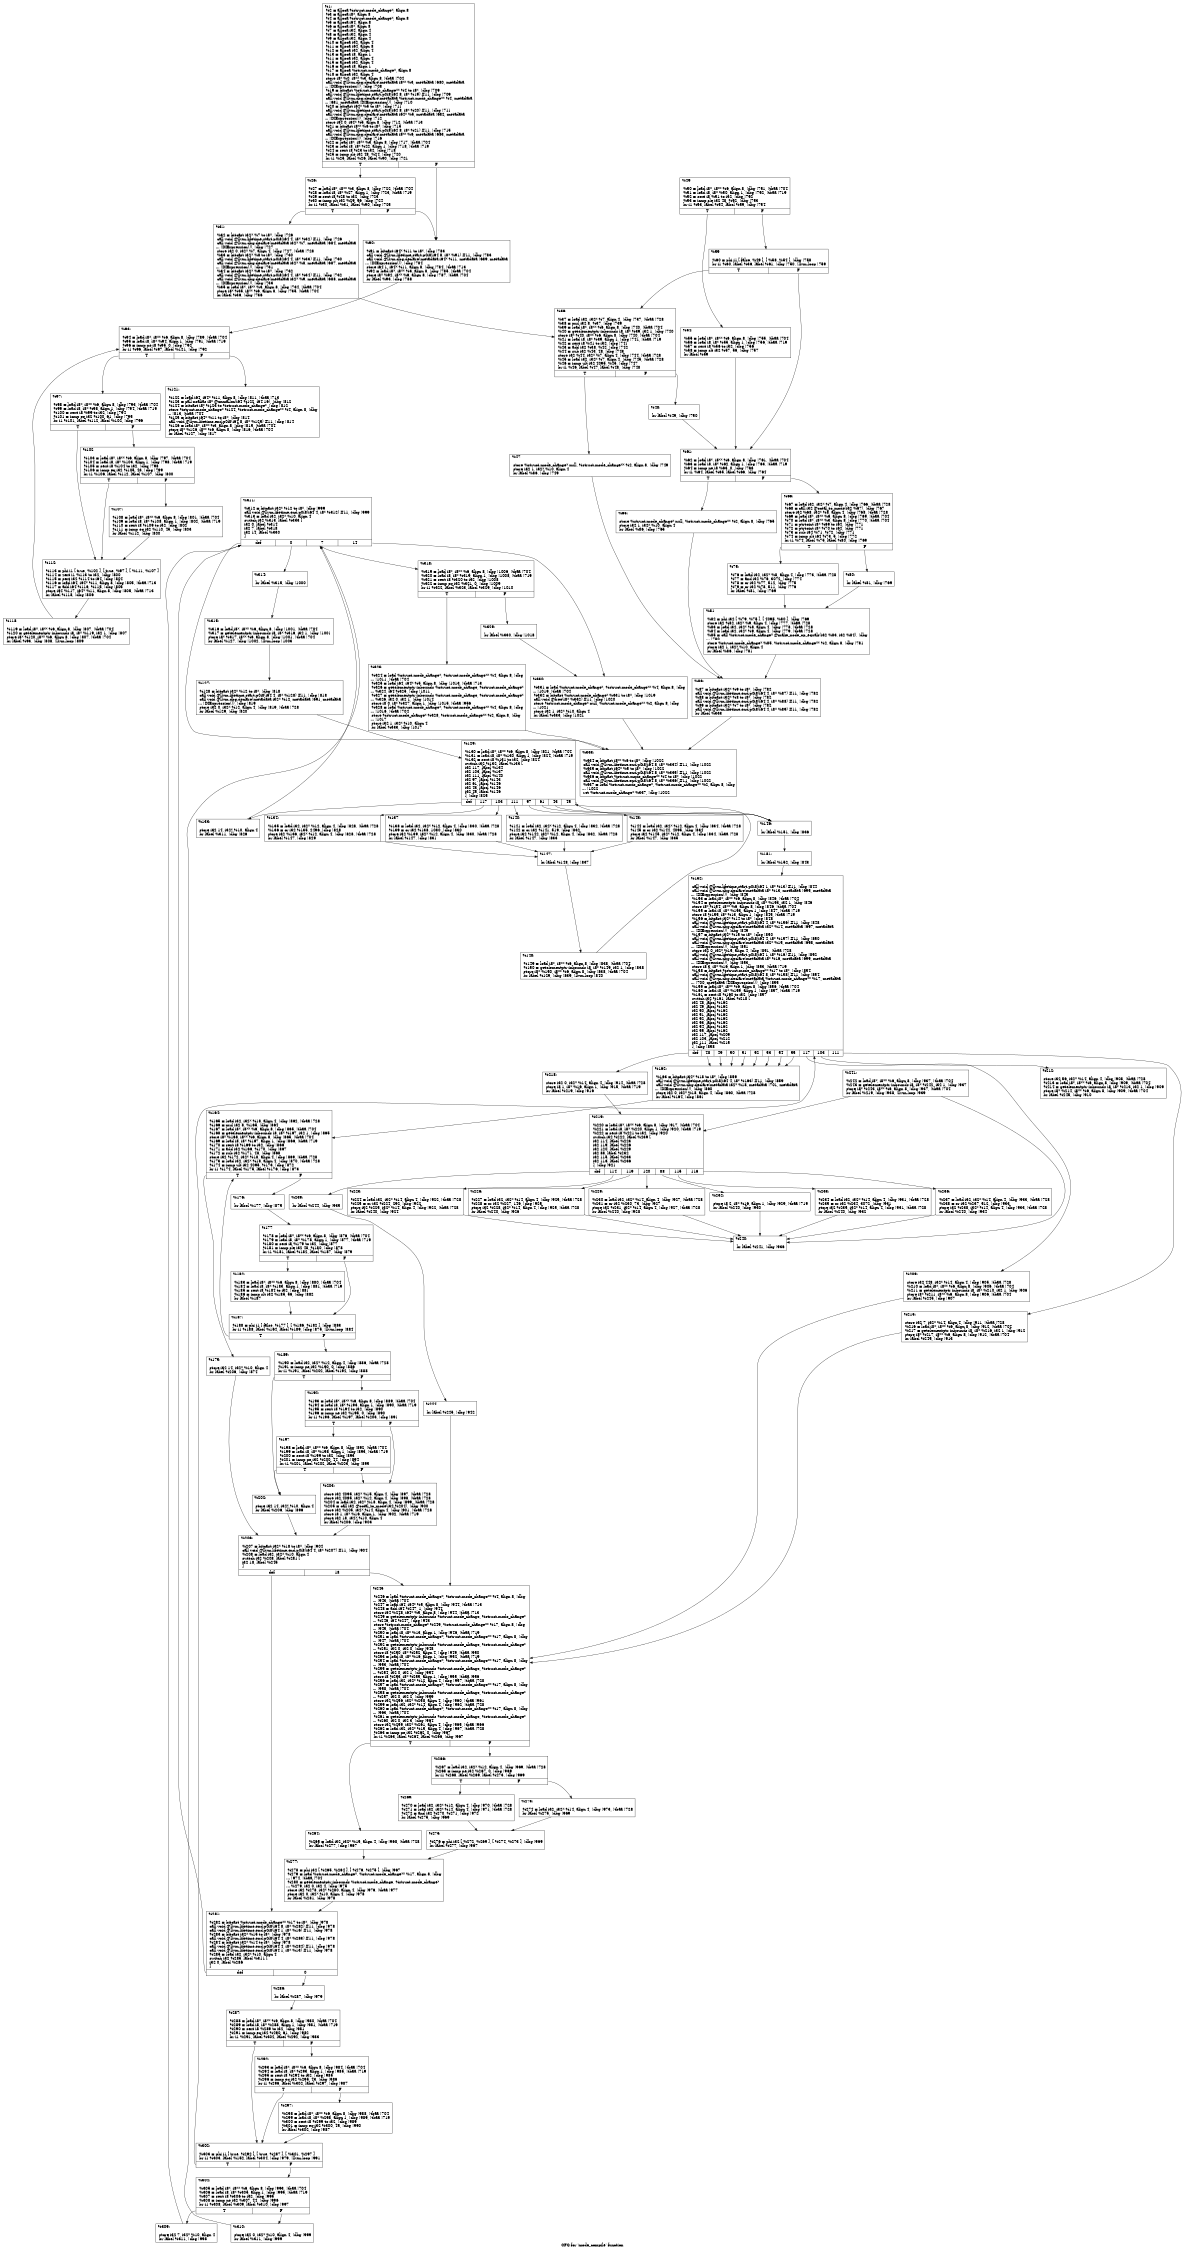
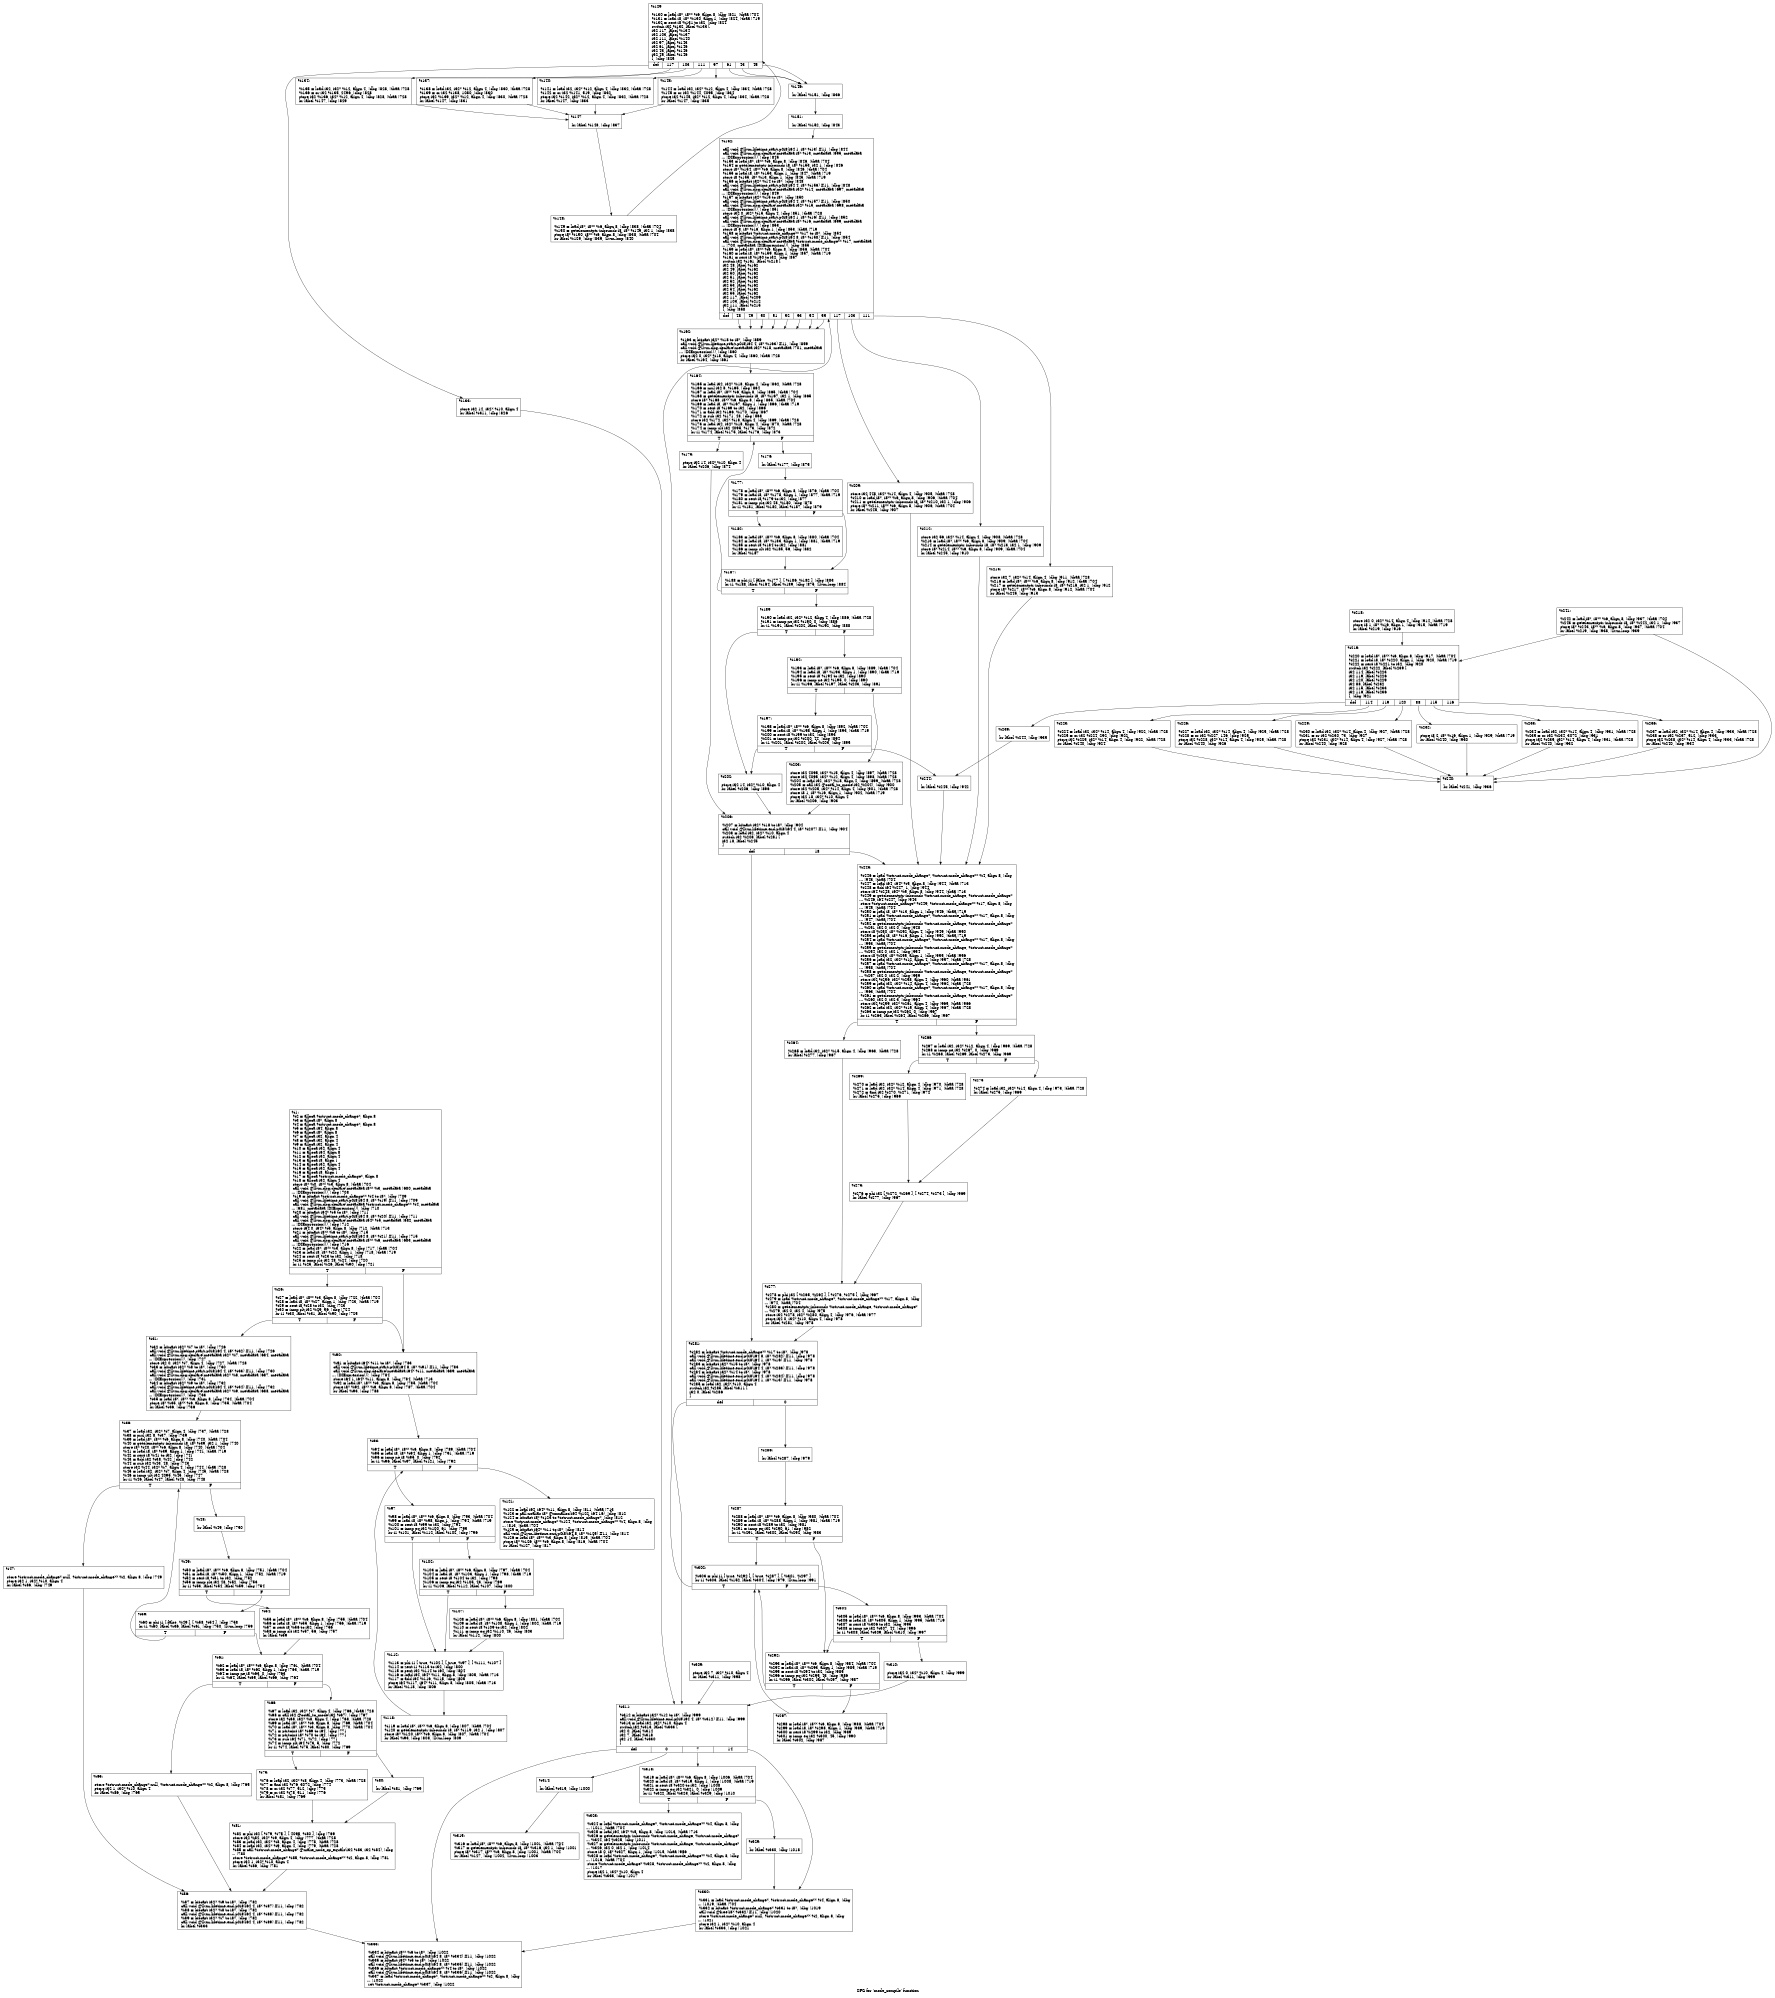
(349, 59) -> (316, 1165)
(699, 433) -> (225, 1544)
(270, 698) -> none
none -> (978, 710)
(564, 737) -> none
(653, 1058) -> none
(362, 1477) -> (904, 757)
(190, 2214) -> (830, 1644)
